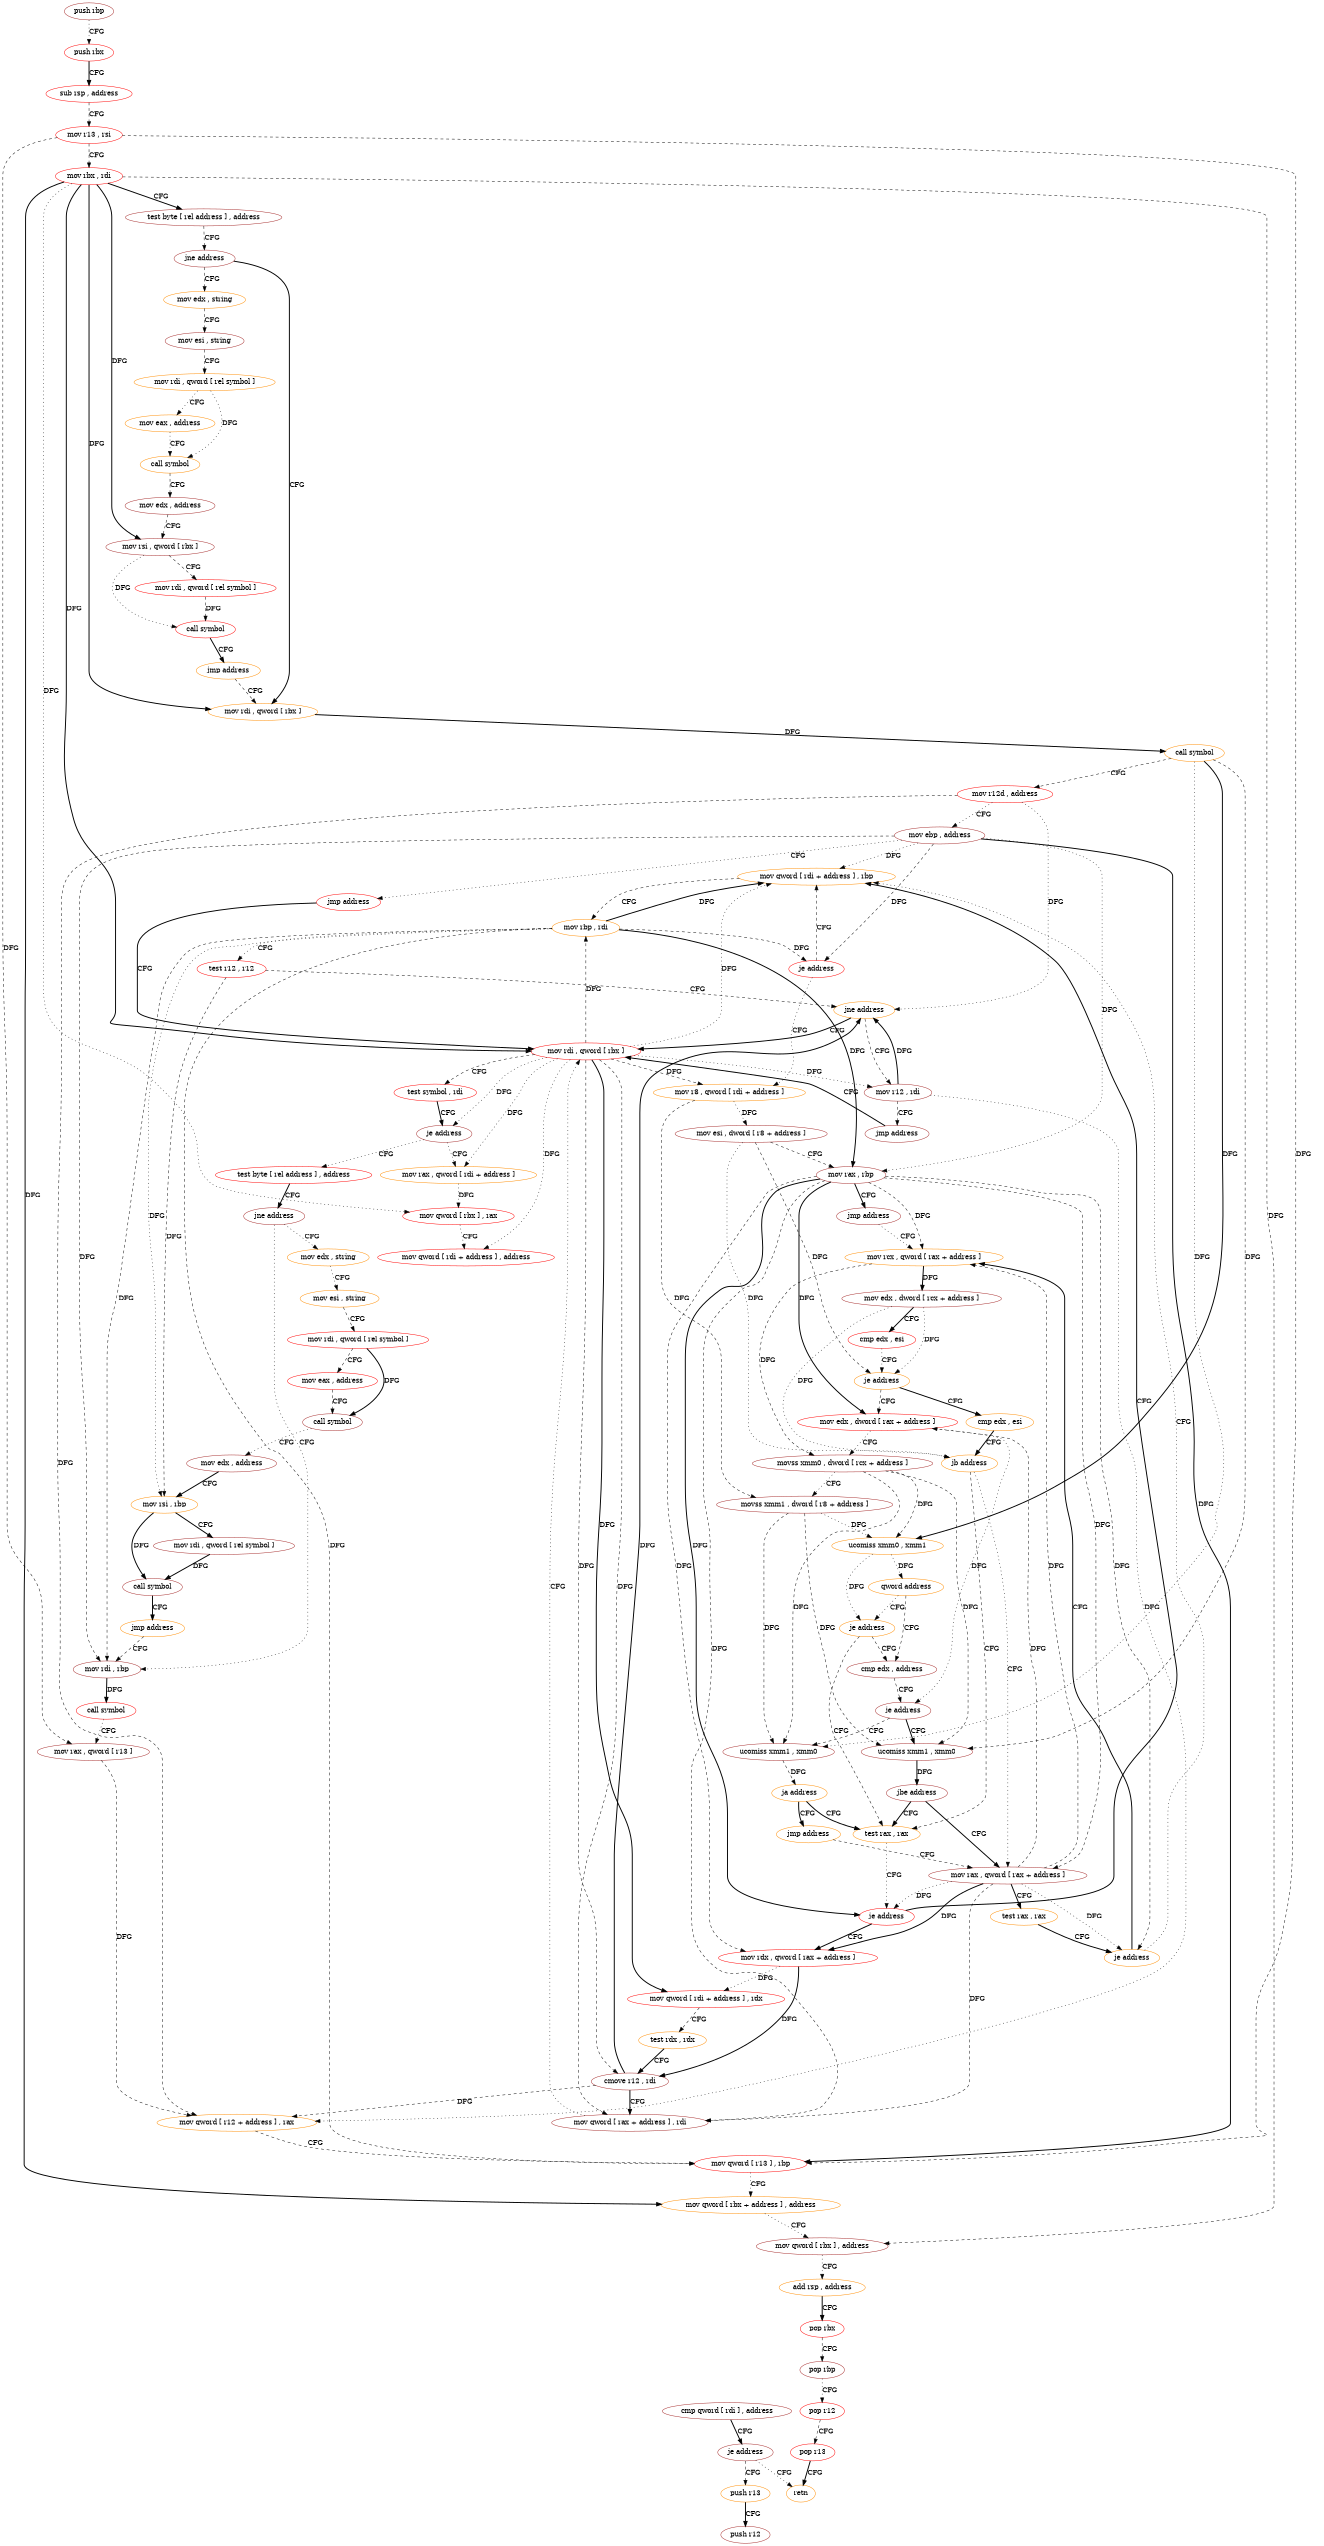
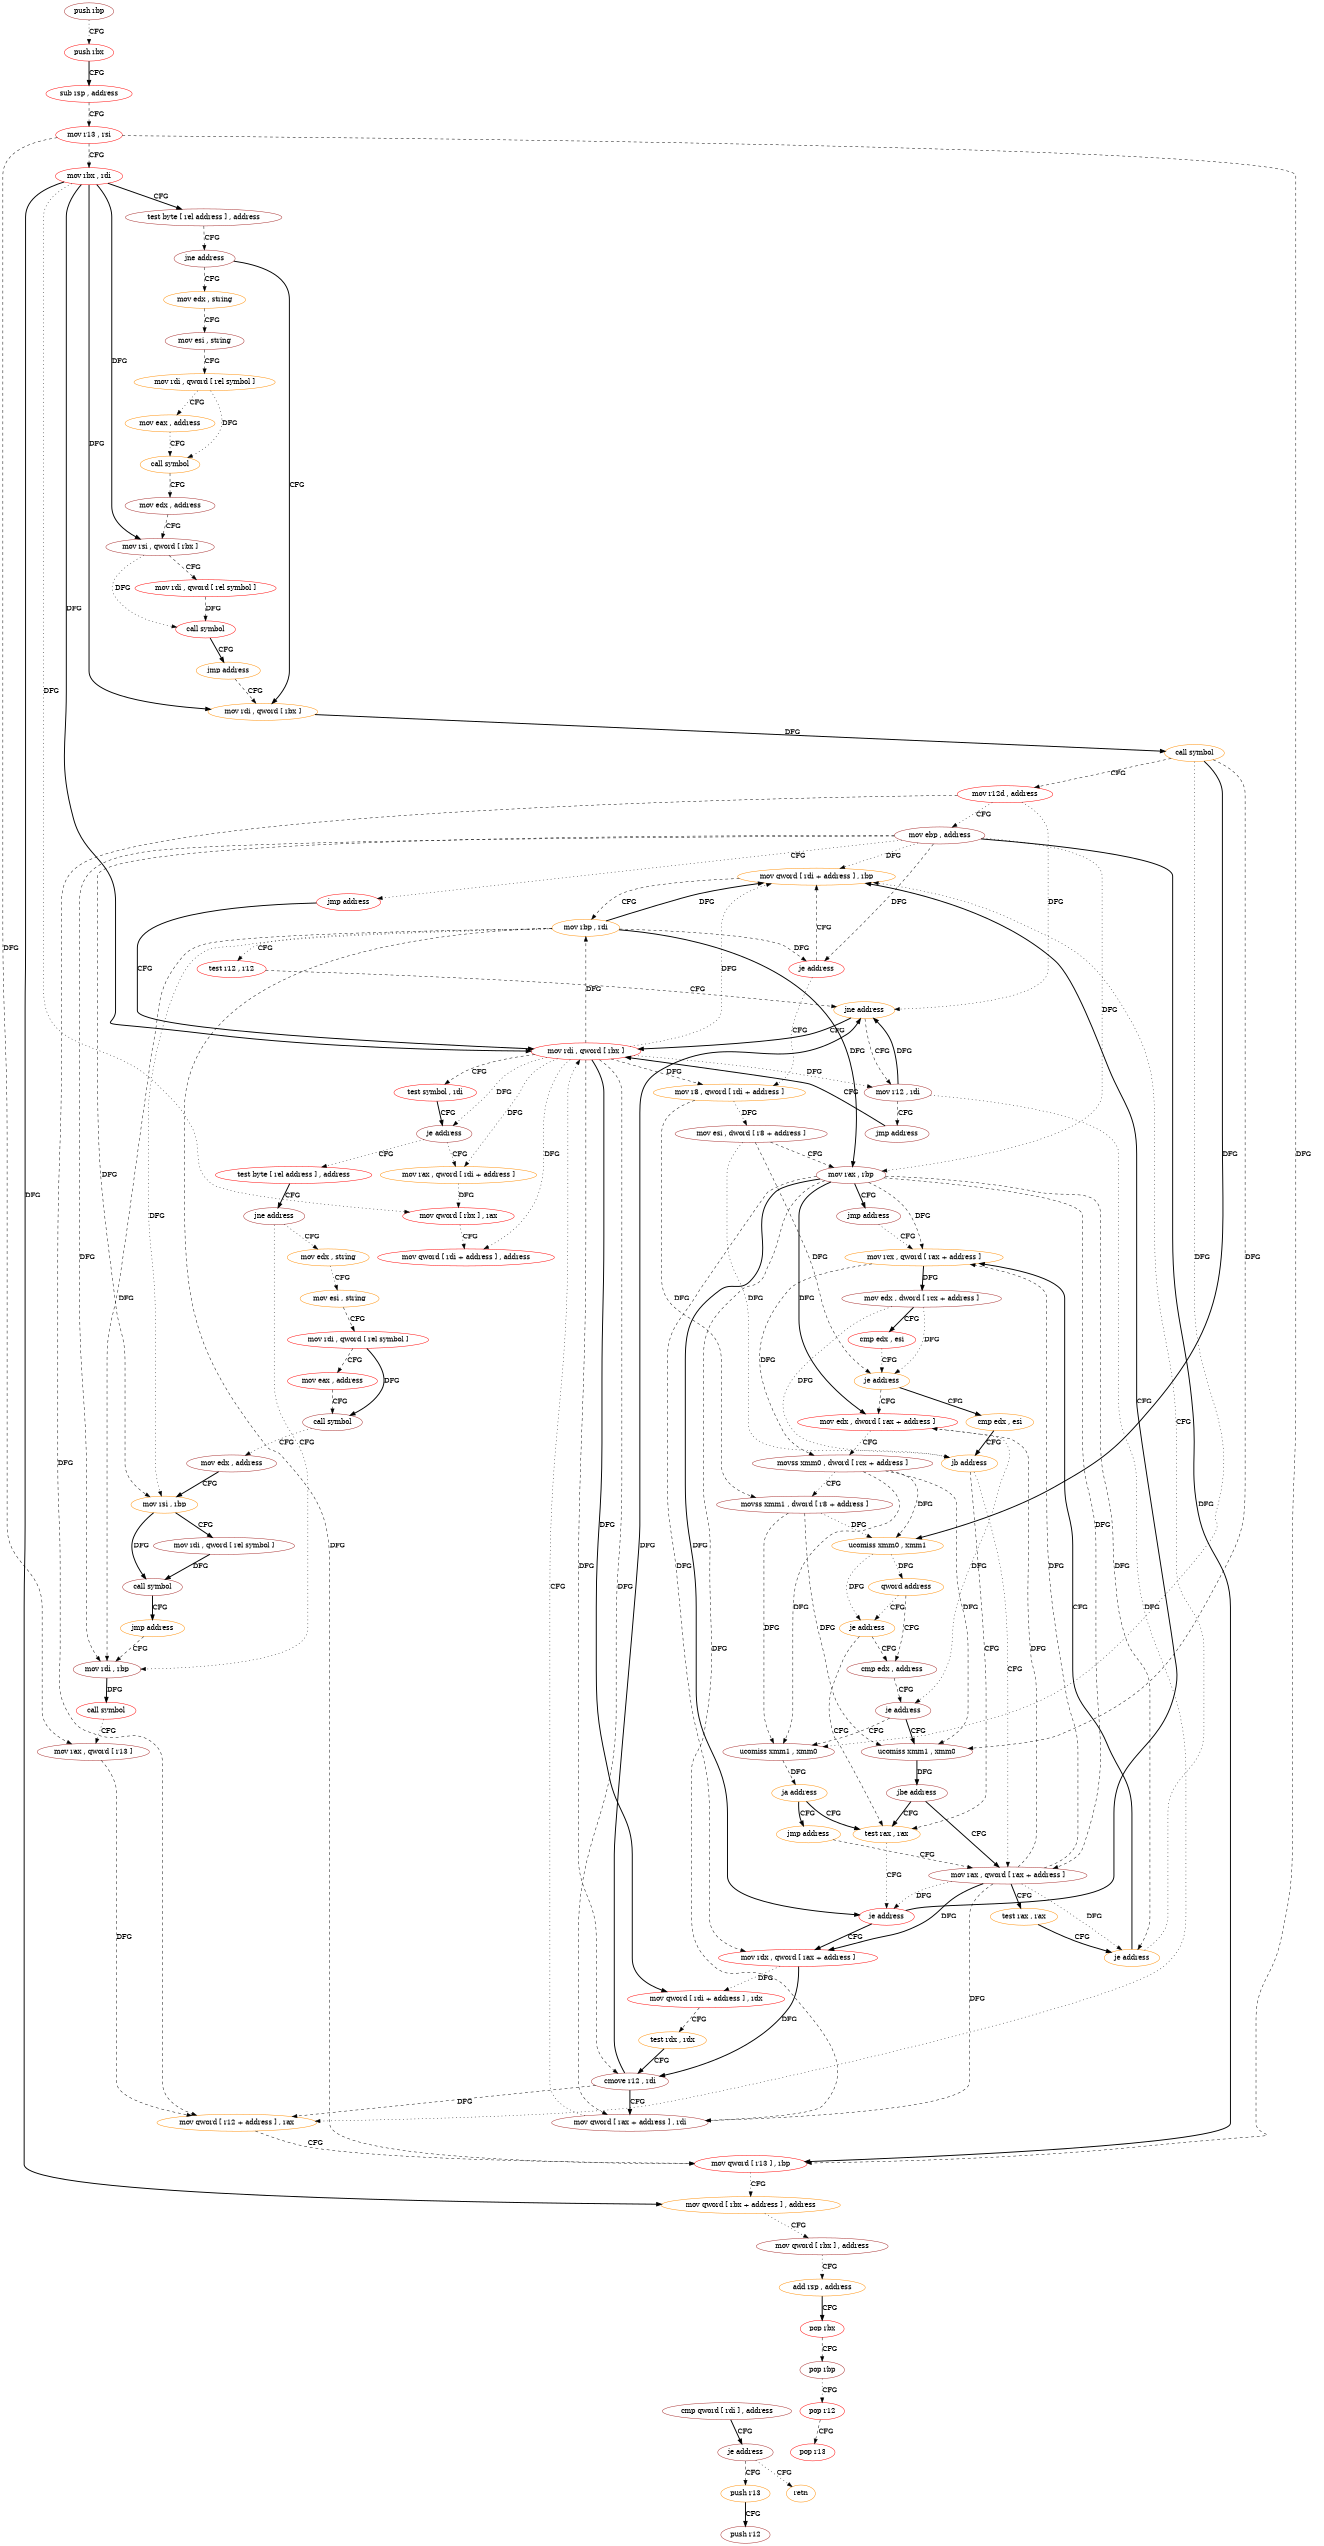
(1267, 833) -> none
(166, 1228) -> (180, 855)
(807, 2471) -> none
